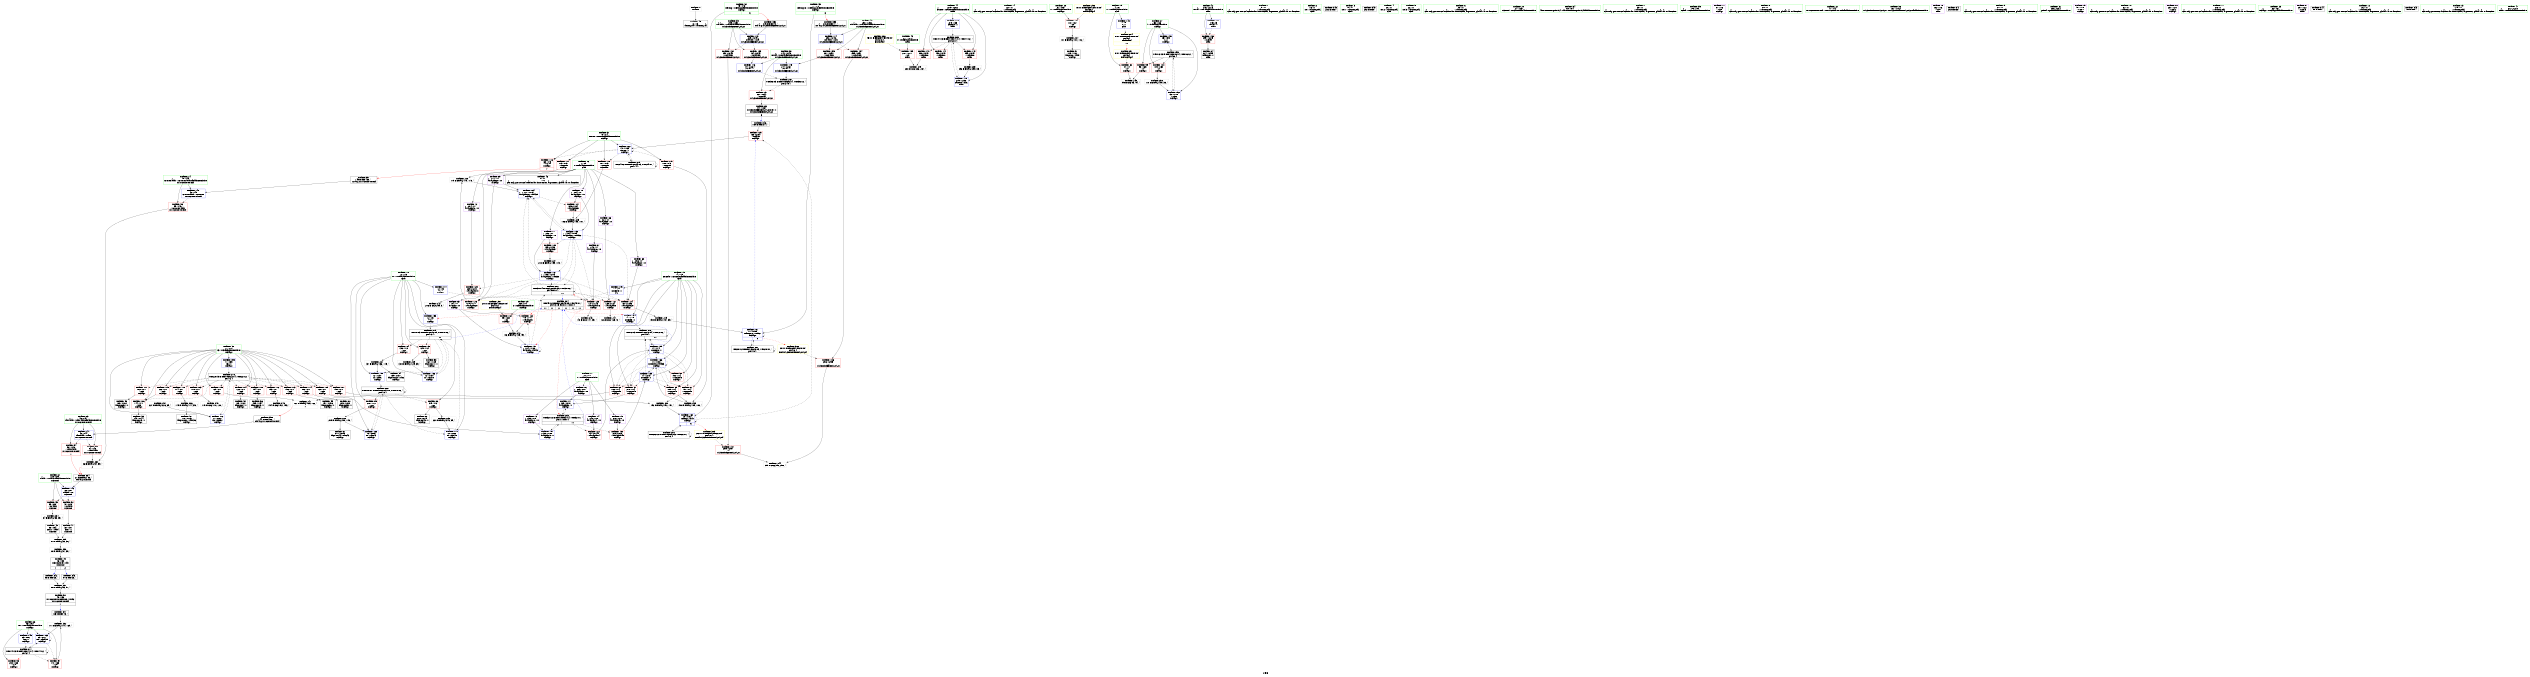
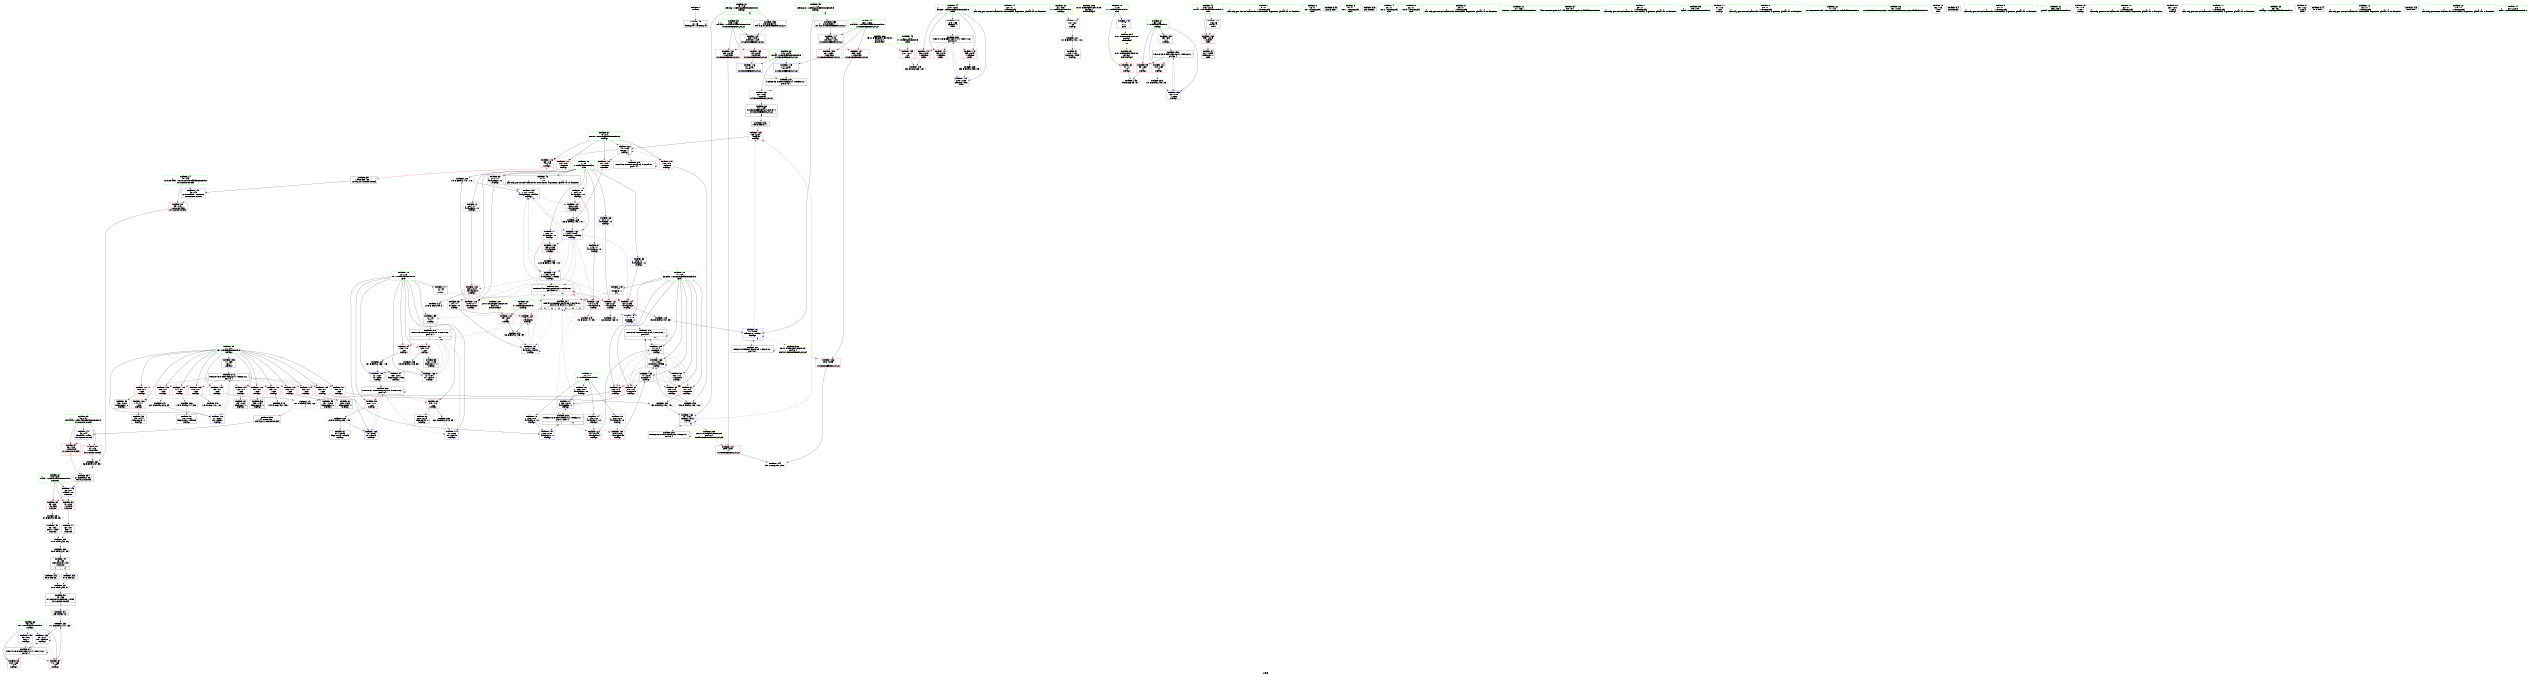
(151, 397) -> (161, 398)
